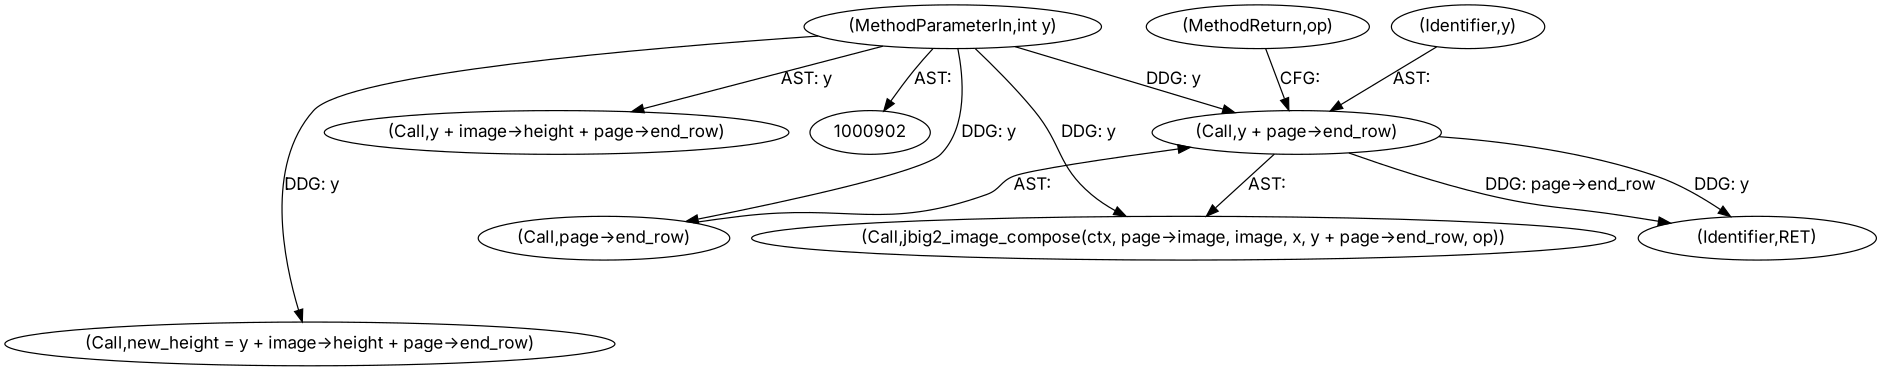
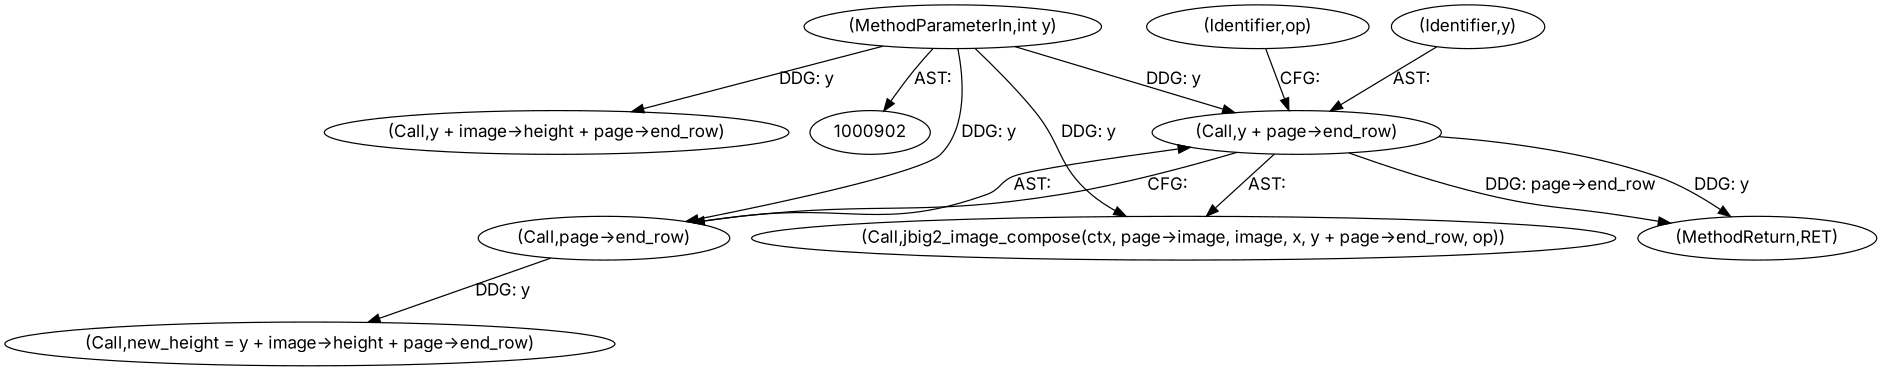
(1258, 27) -> (1258, 27)
(459, 71) -> (465, 288)
(807, 80) -> (807, 80)
none -> (986, 204)
(1757, 238) -> (1757, 238)
